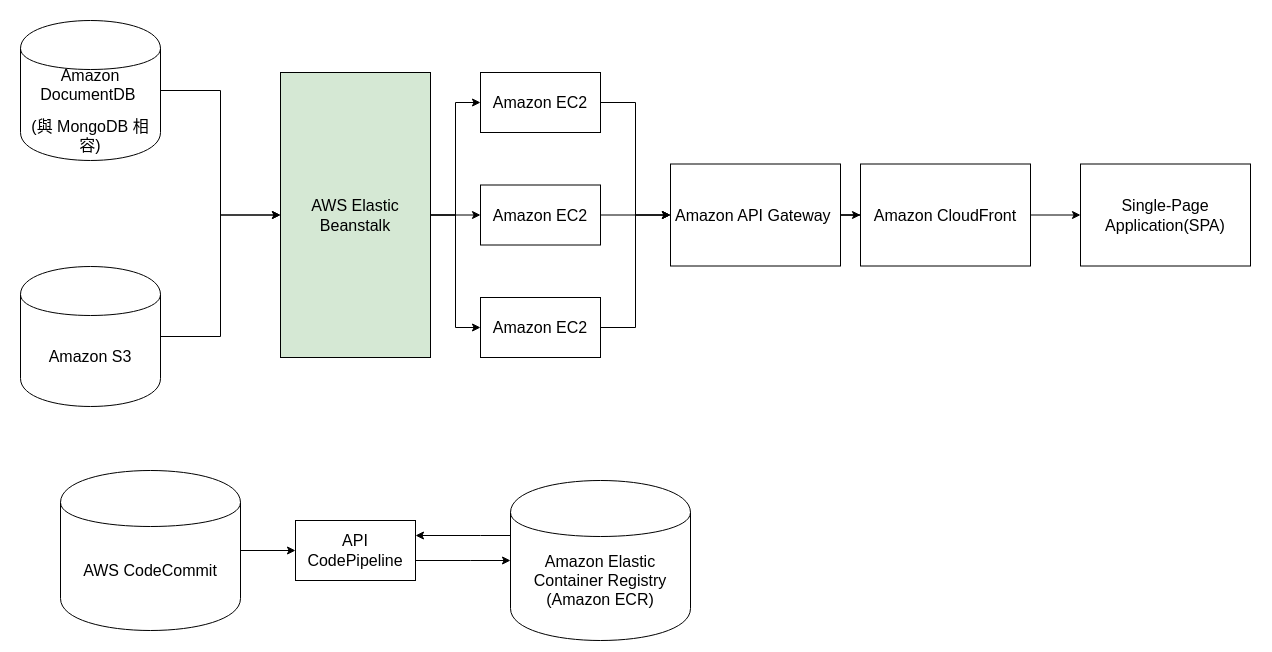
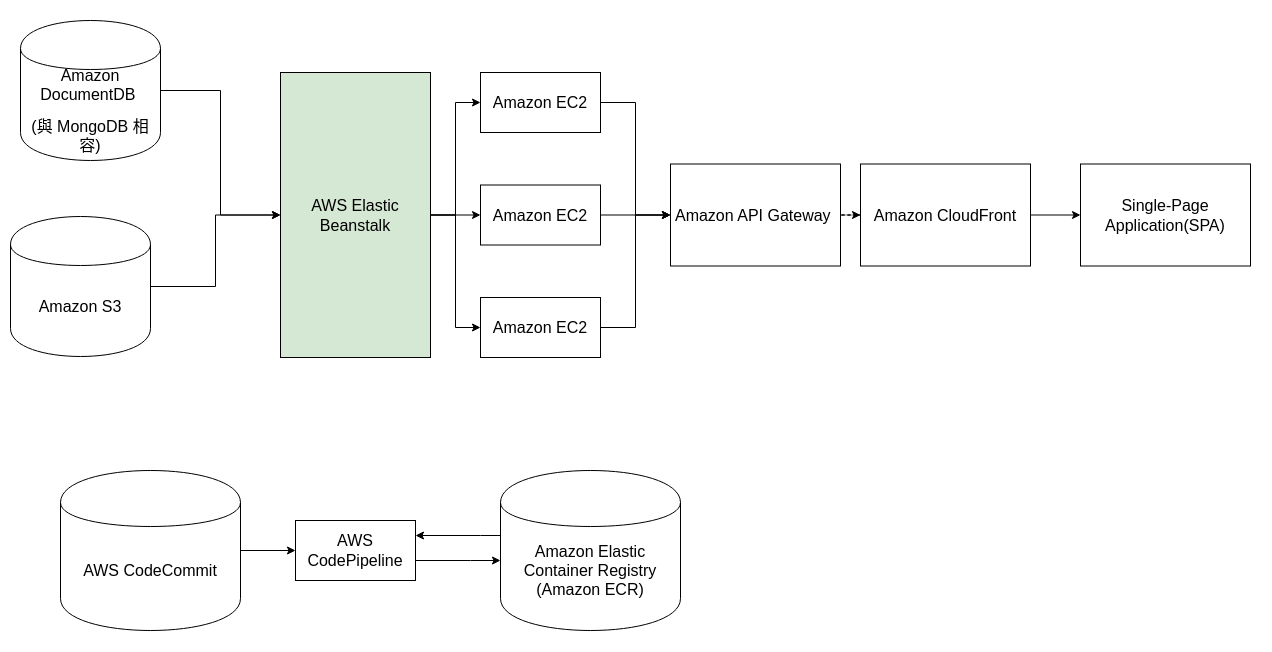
(844, 215) -> (844, 215)
(91, 337) -> (81, 287)
(356, 551) -> (356, 551)
(601, 561) -> (591, 551)
